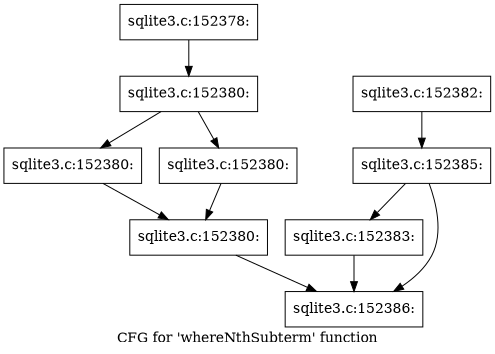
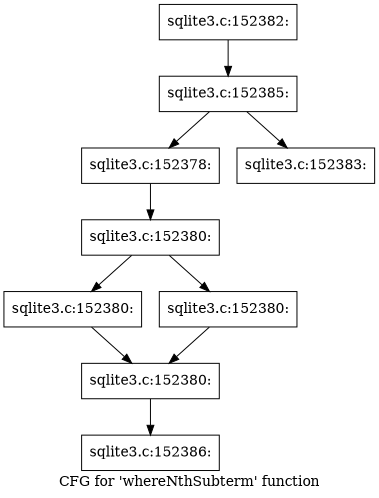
(437, 241) -> (193, 127)
(354, 269) -> none
